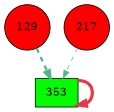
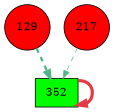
(57, 93) -> (57, 93)
